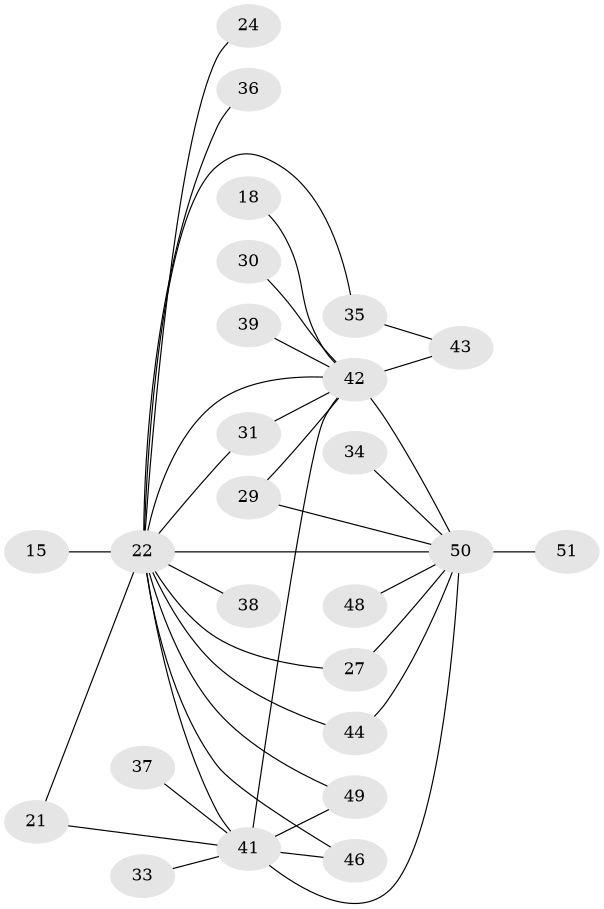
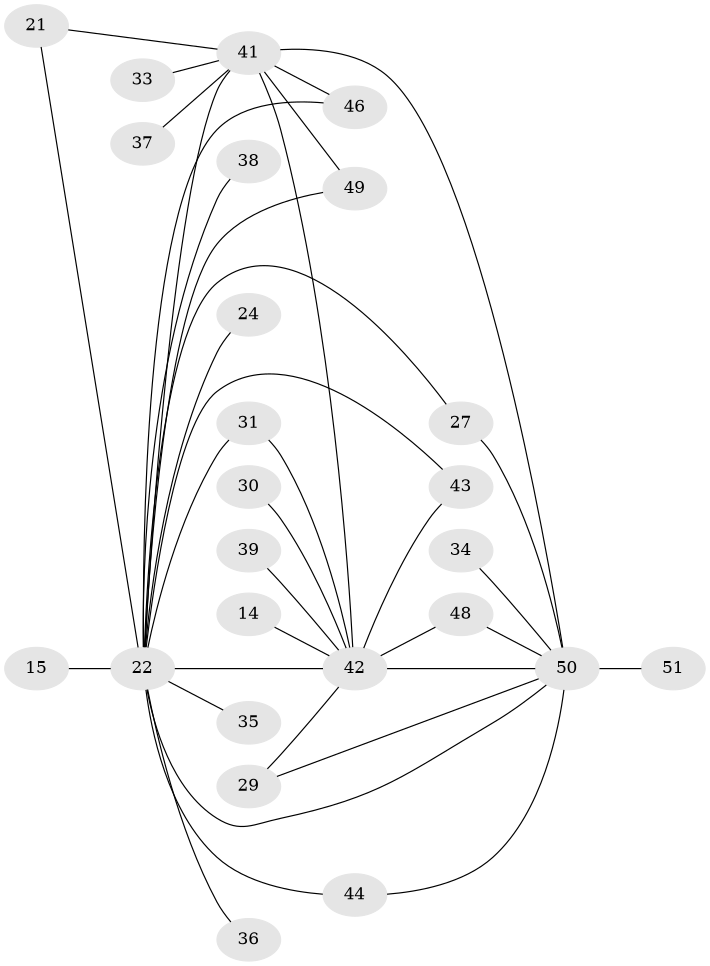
(249, 198) -> (249, 614)
(408, 332) -> (214, 396)
none -> (408, 641)
